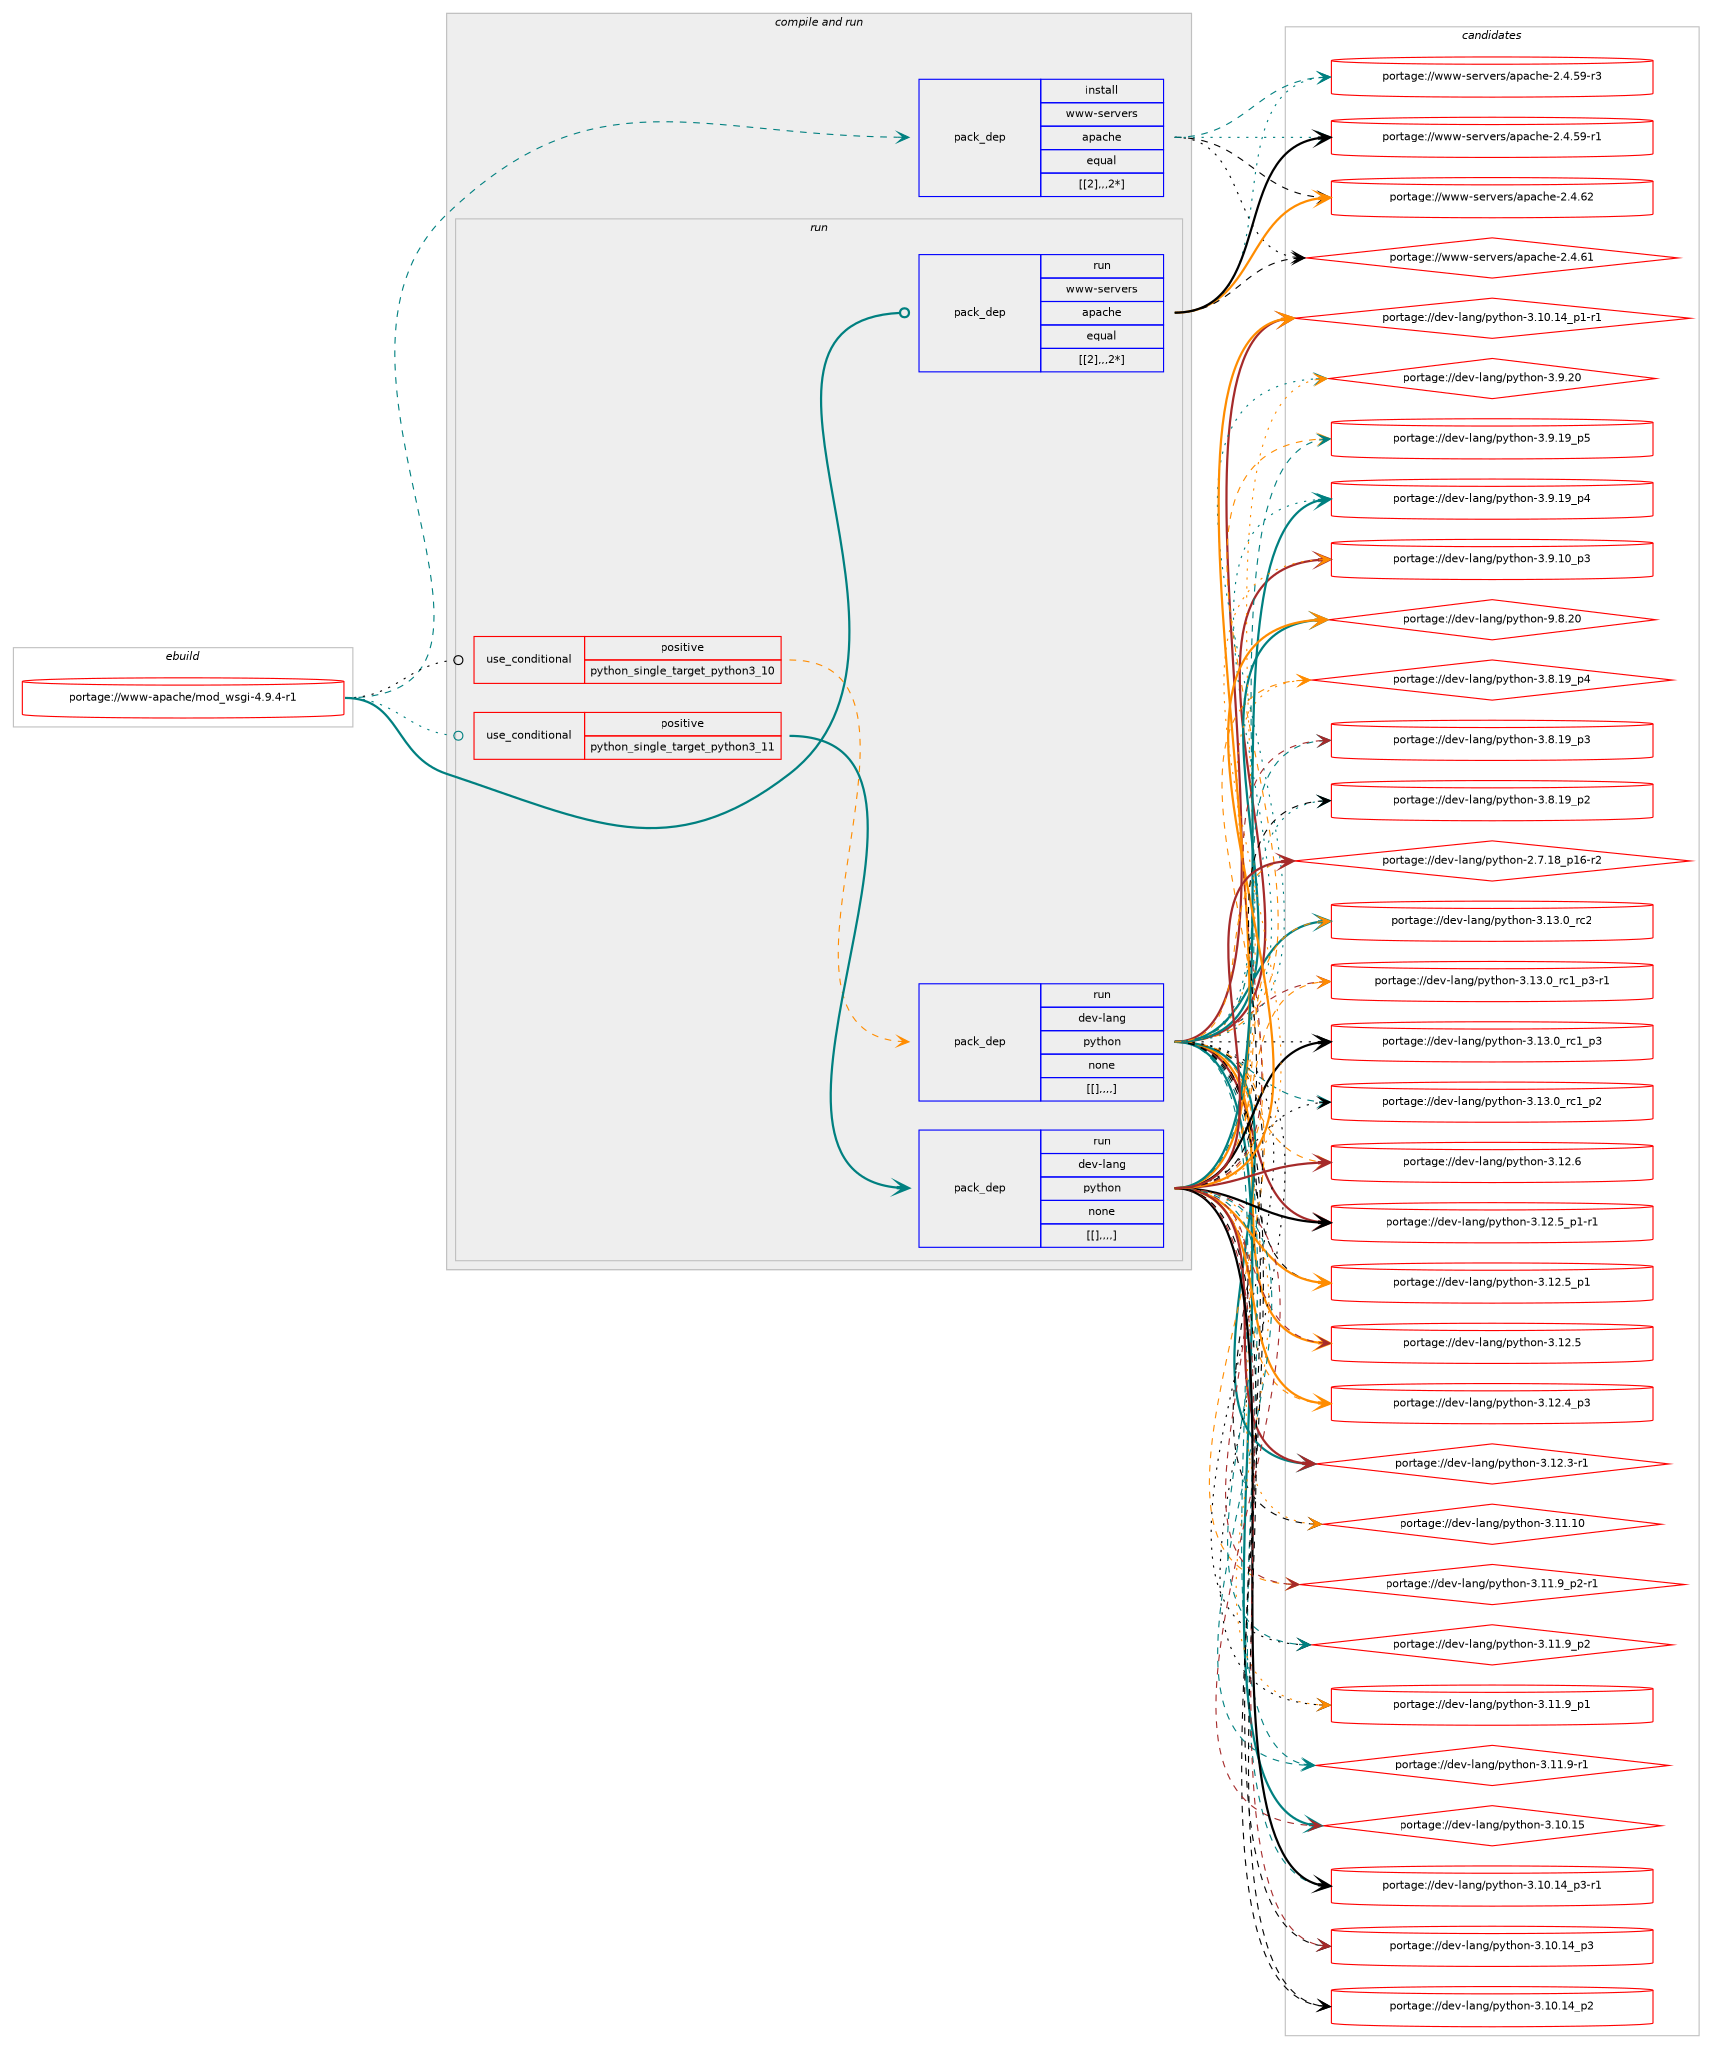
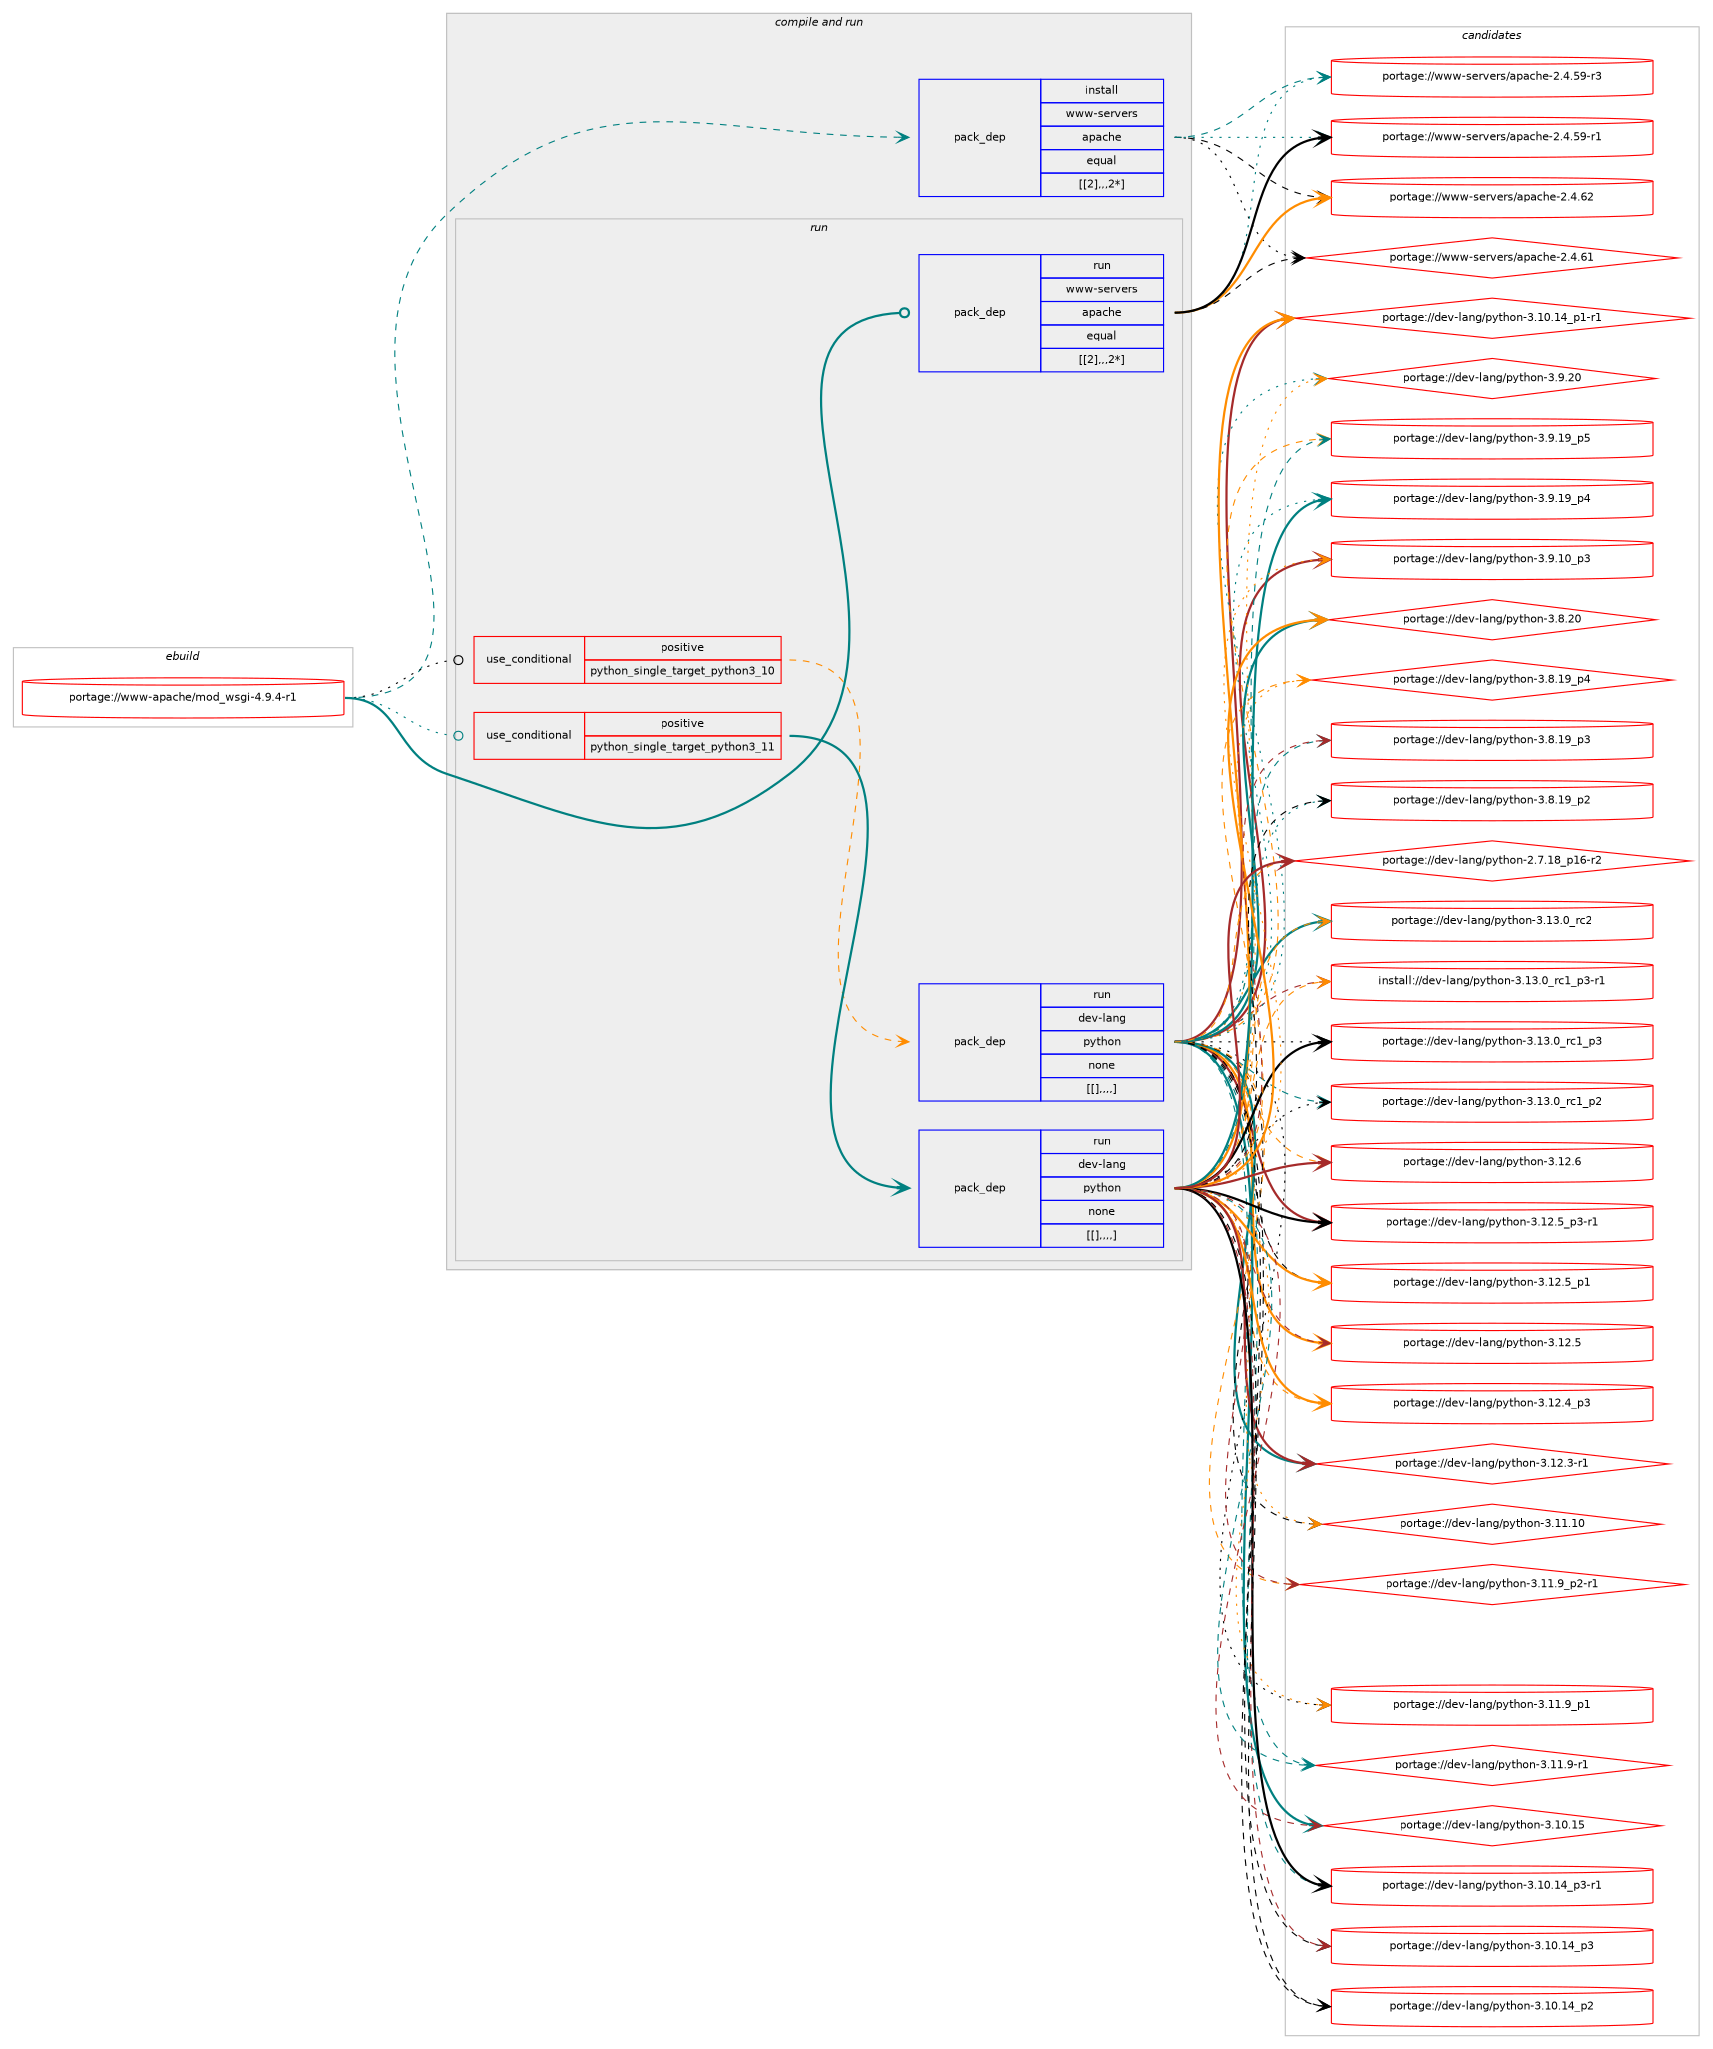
(1492, 620) -> (1492, 620)
(1492, 982) -> (1492, 982)
(1492, 1223) -> (1492, 1223)
(1492, 1645) -> none
